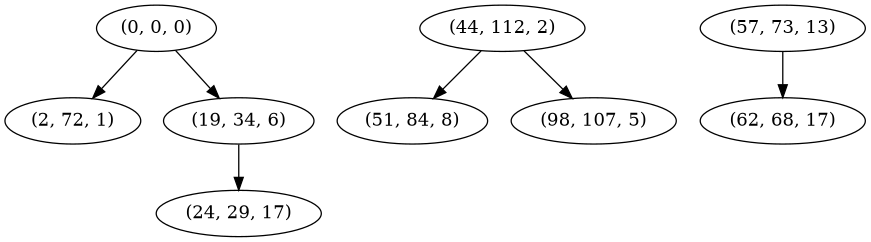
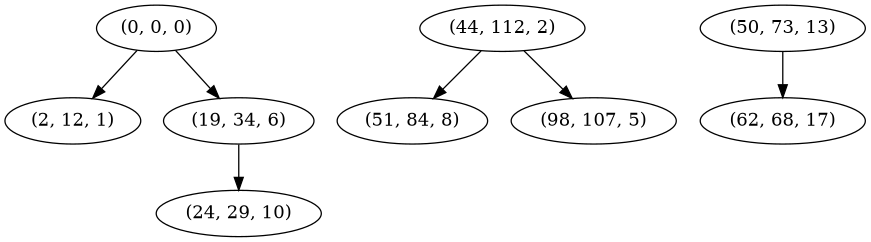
(783, 28) -> (783, 28)
(73, 121) -> (73, 121)
(239, 213) -> (239, 213)
